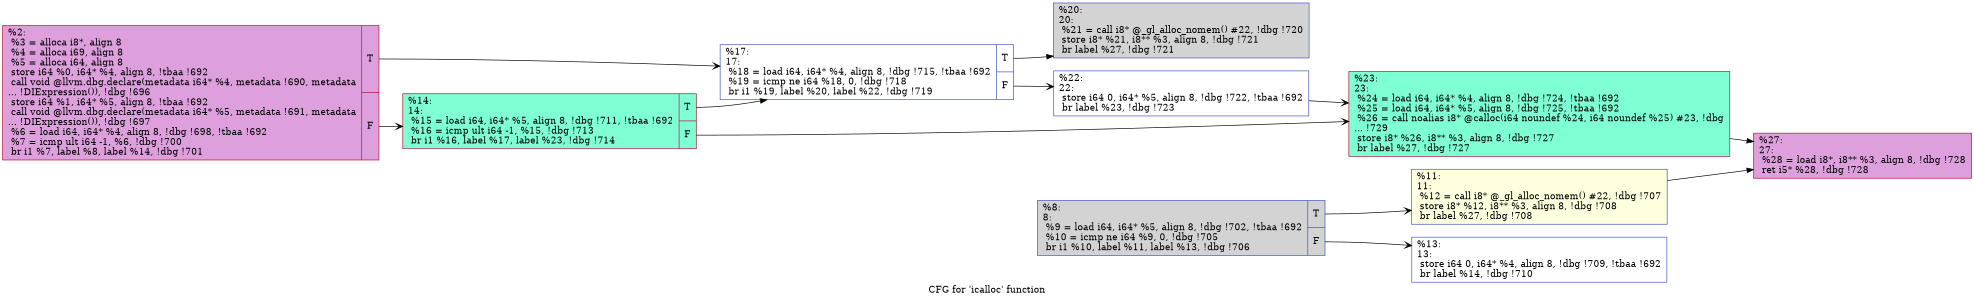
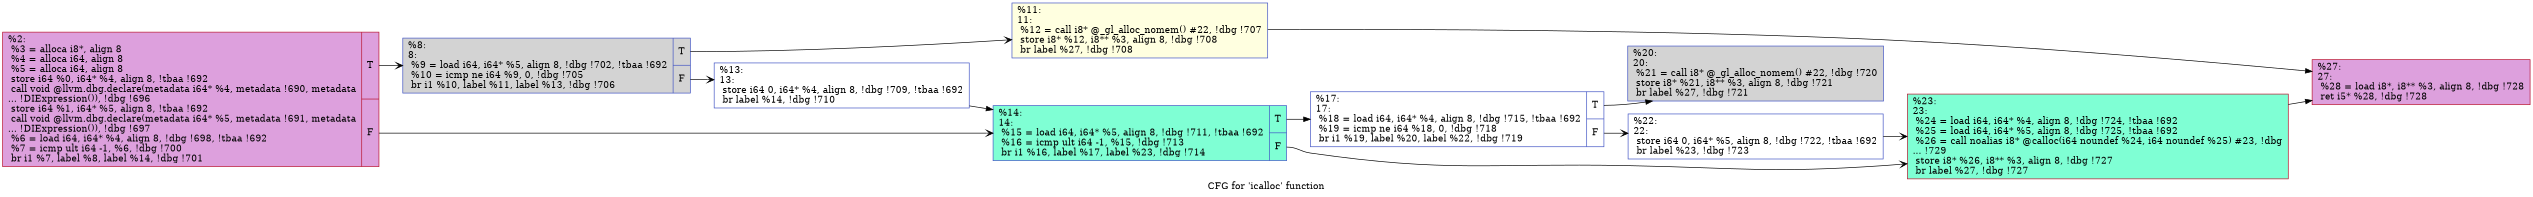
(66, 53) -> (66, 59)
(546, 61) -> (387, 66)
none -> (978, 107)
(550, 121) -> (1140, 133)
